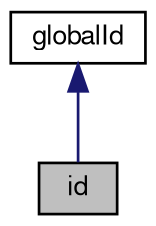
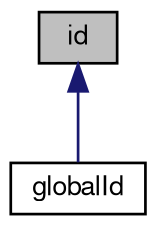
(78, 127) -> (78, 127)
